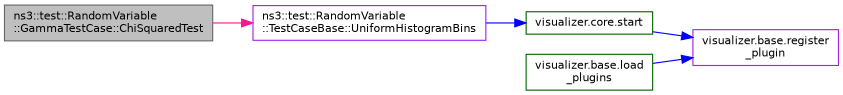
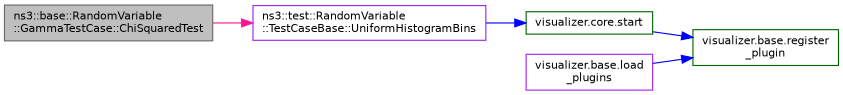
(109, 23) -> (109, 23)
(766, 48) -> (766, 48)
(589, 72) -> (589, 72)
